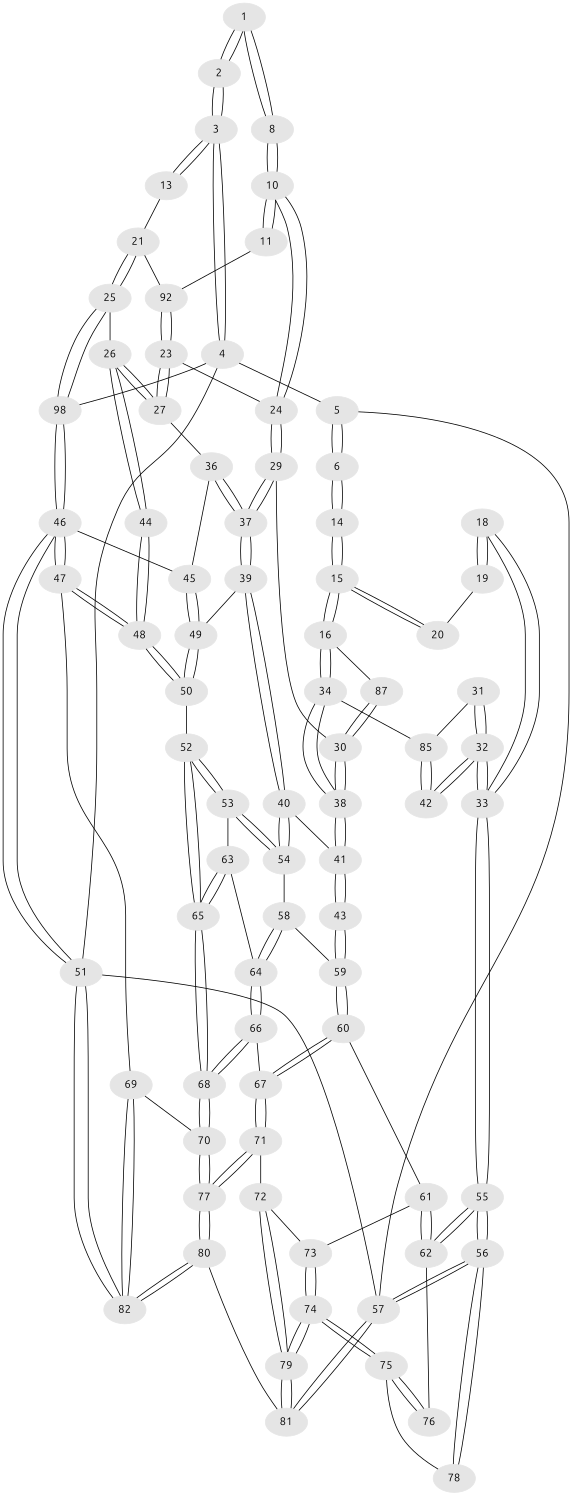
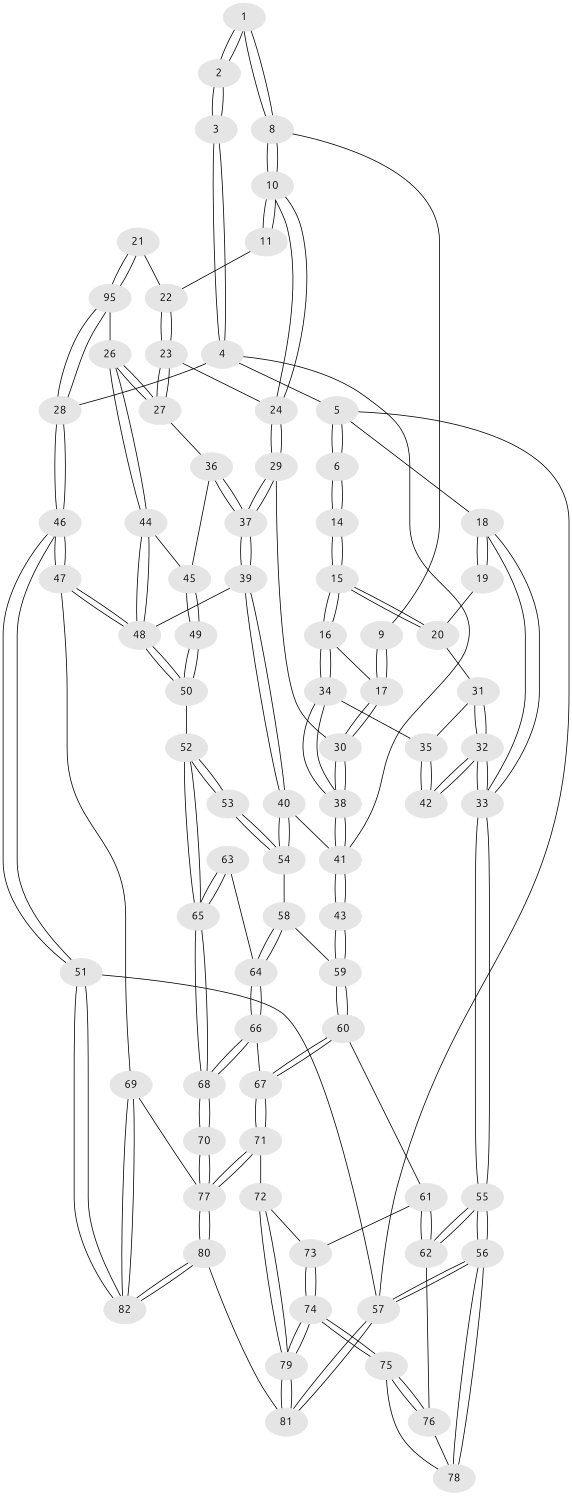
(166, 186) -> none
(110, 298) -> (110, 298)
(166, 298) -> (166, 298)
(60, 411) -> (60, 411)
none -> (404, 462)
(125, 551) -> (168, 551)
(221, 607) -> (193, 607)
none -> (382, 635)
(96, 645) -> (420, 557)
none -> (461, 667)
(382, 692) -> (382, 692)
(426, 748) -> (426, 748)
(228, 832) -> none
(168, 1113) -> (167, 1141)
none -> (442, 1450)
